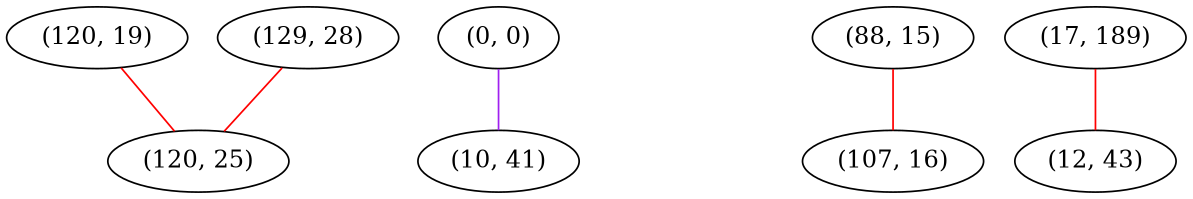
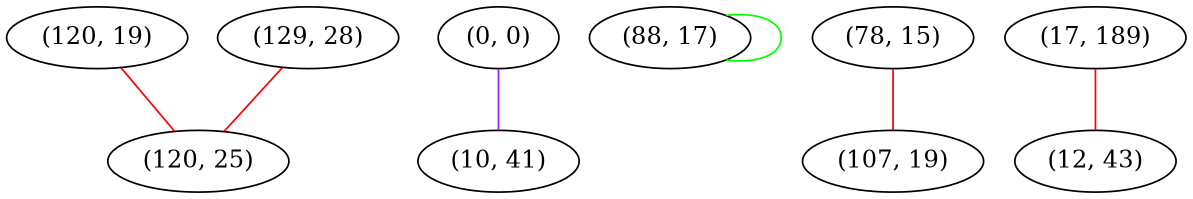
none -> (670, 38)
(893, 38) -> (893, 38)
(893, 161) -> (893, 161)
